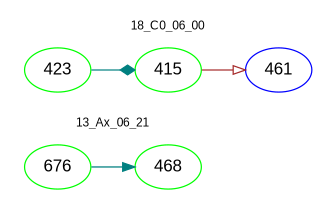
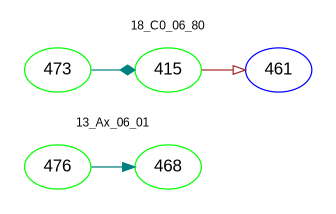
(168, 26) -> (168, 26)
(58, 70) -> (58, 70)
(113, 123) -> (113, 123)
(58, 167) -> (58, 167)
